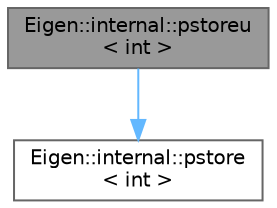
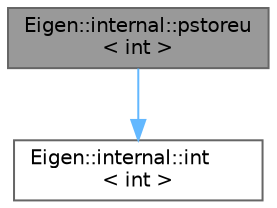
(138, 170) -> (138, 170)
